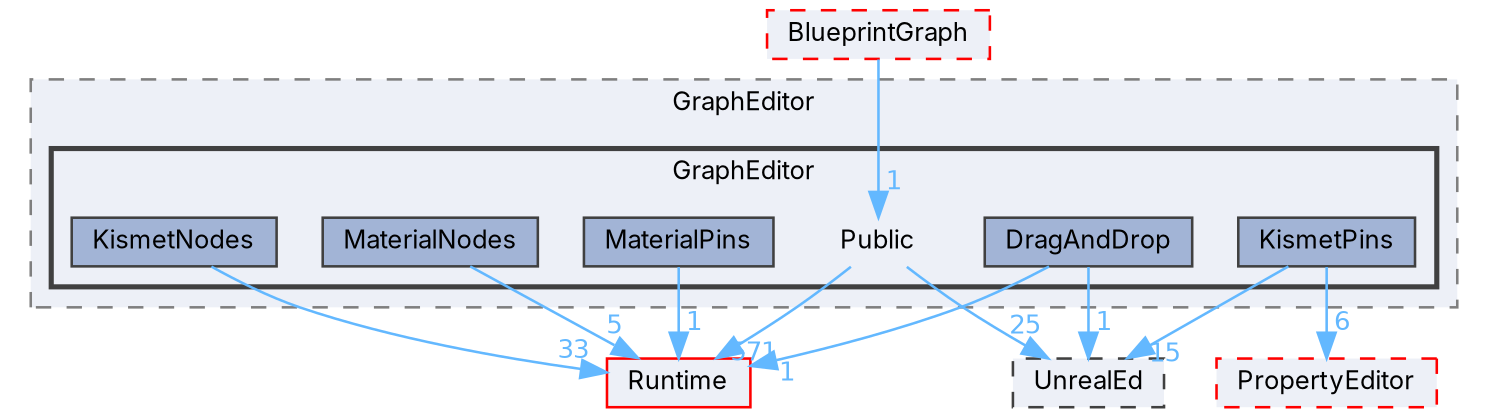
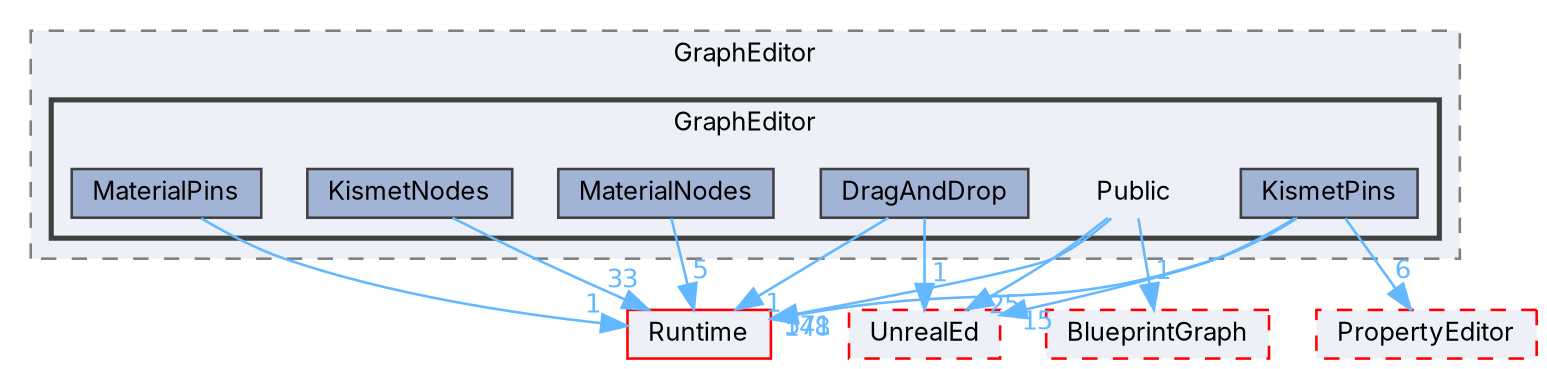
(878, 126) -> (1144, 251)
none -> (963, 298)
(1088, 383) -> (925, 334)
